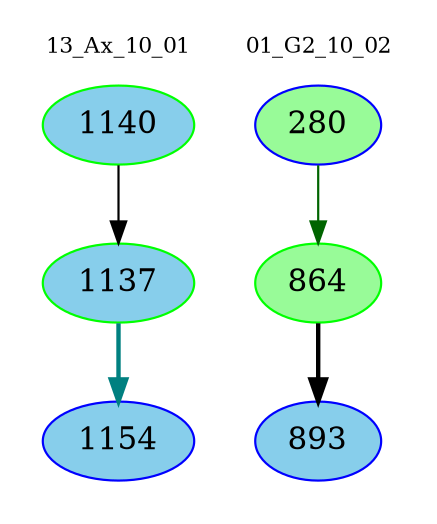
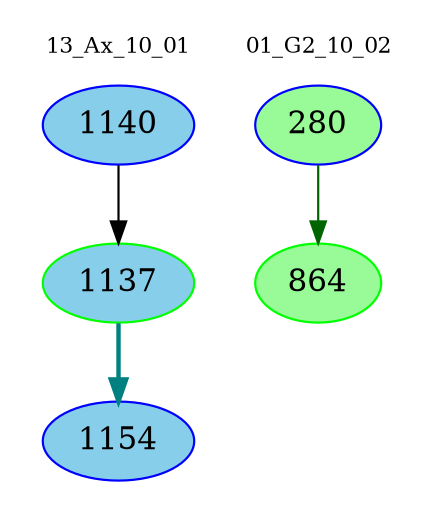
(119, 125) -> (119, 125)
(318, 441) -> none
